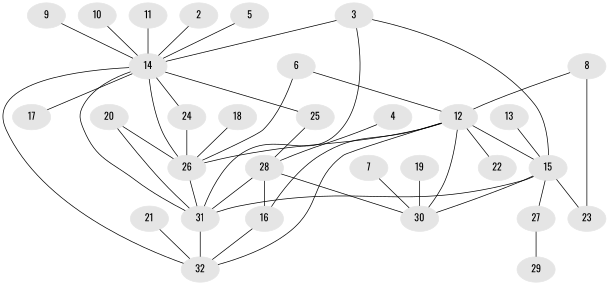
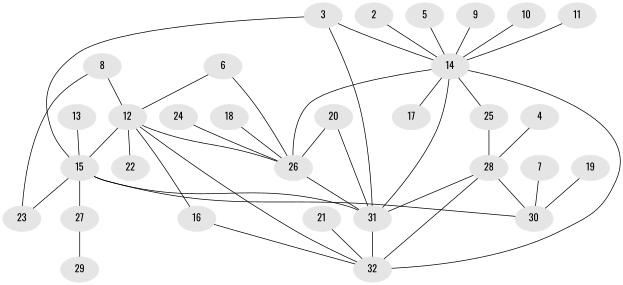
(167, 92) -> none
(449, 171) -> none
(264, 193) -> (431, 219)
